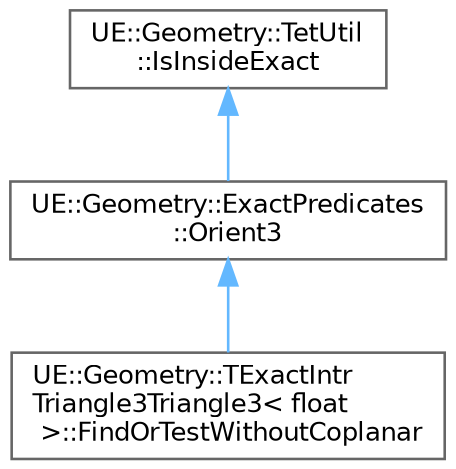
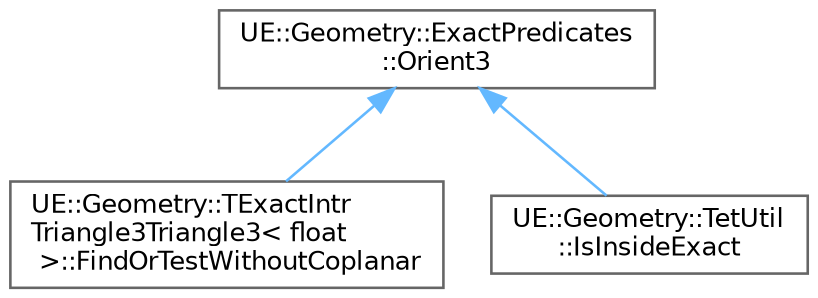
(228, 148) -> (553, 151)
